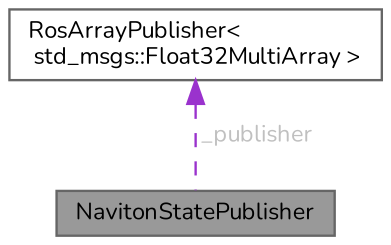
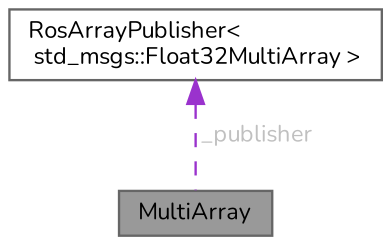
(196, 213) -> (196, 213)
